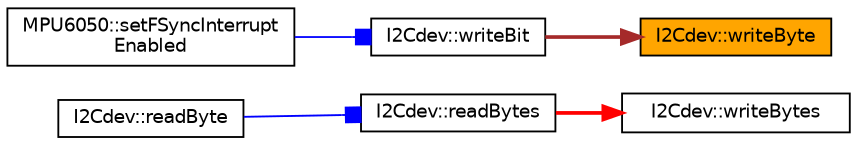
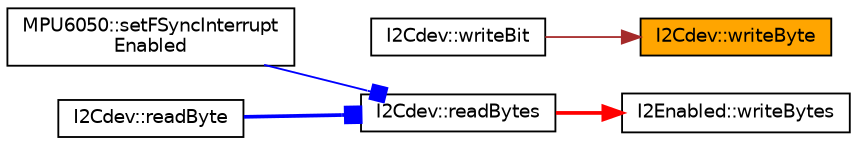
(323, 37) -> (316, 78)
(583, 37) -> (583, 37)
(736, 113) -> (736, 113)
(293, 116) -> (293, 116)
